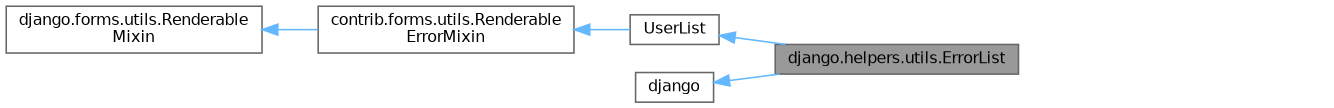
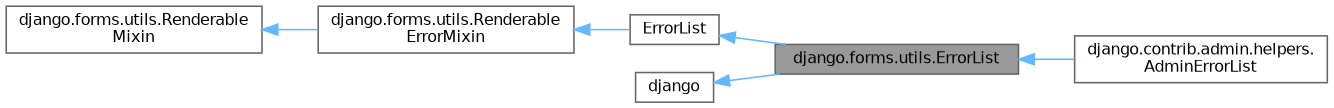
(446, 30) -> (446, 30)
(675, 30) -> (675, 30)
(897, 59) -> (897, 59)
none -> (1201, 59)
